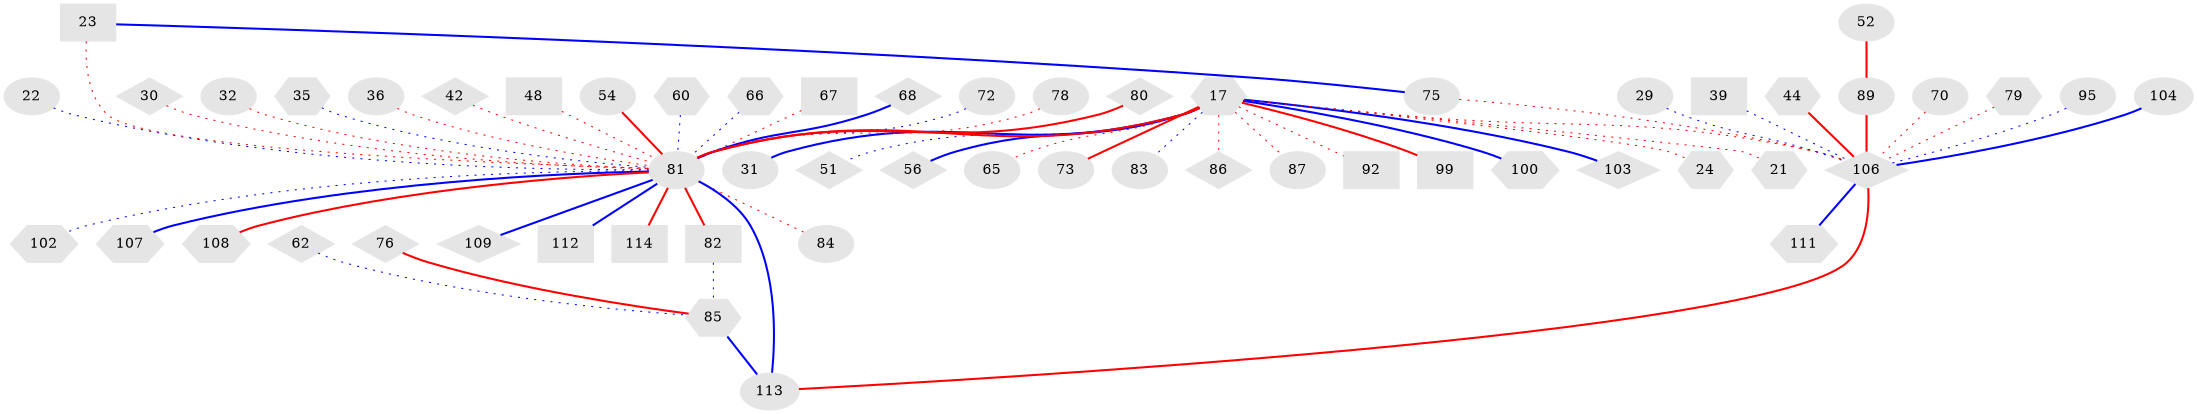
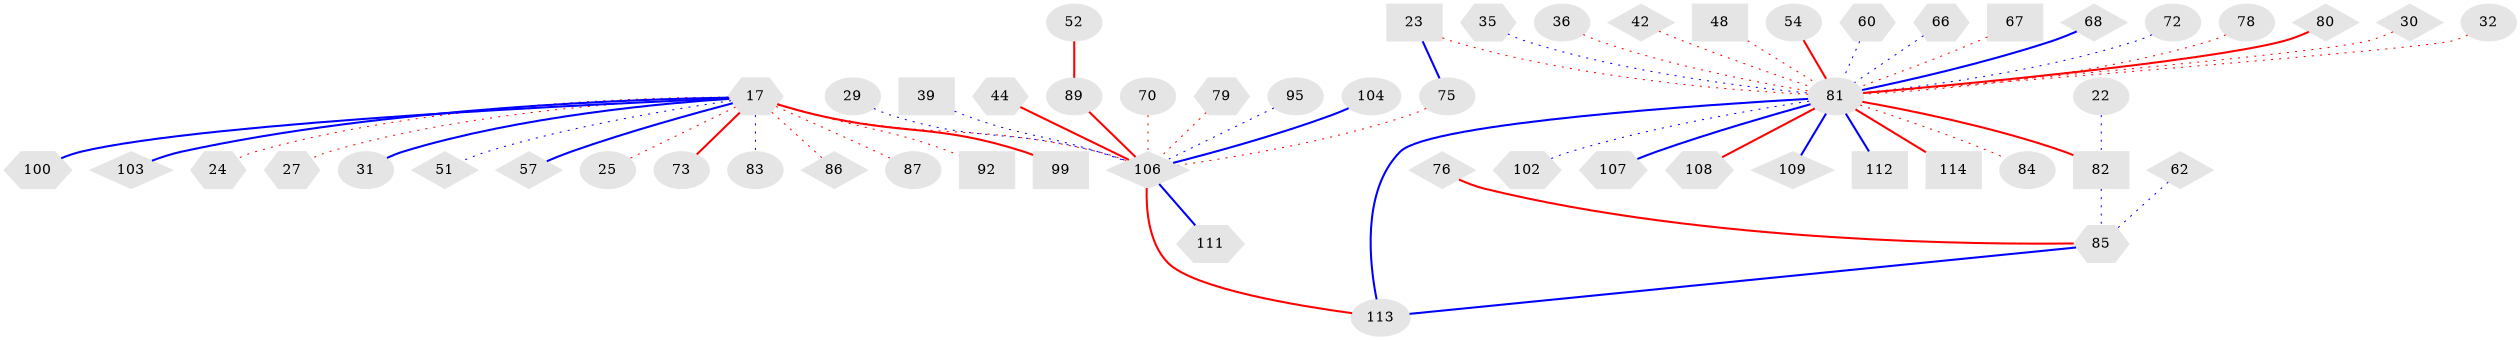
(948, 133) -> none
(349, 157) -> (2101, 133)
(913, 170) -> (529, 170)
(992, 170) -> (608, 170)
(1779, 170) -> (292, 170)
